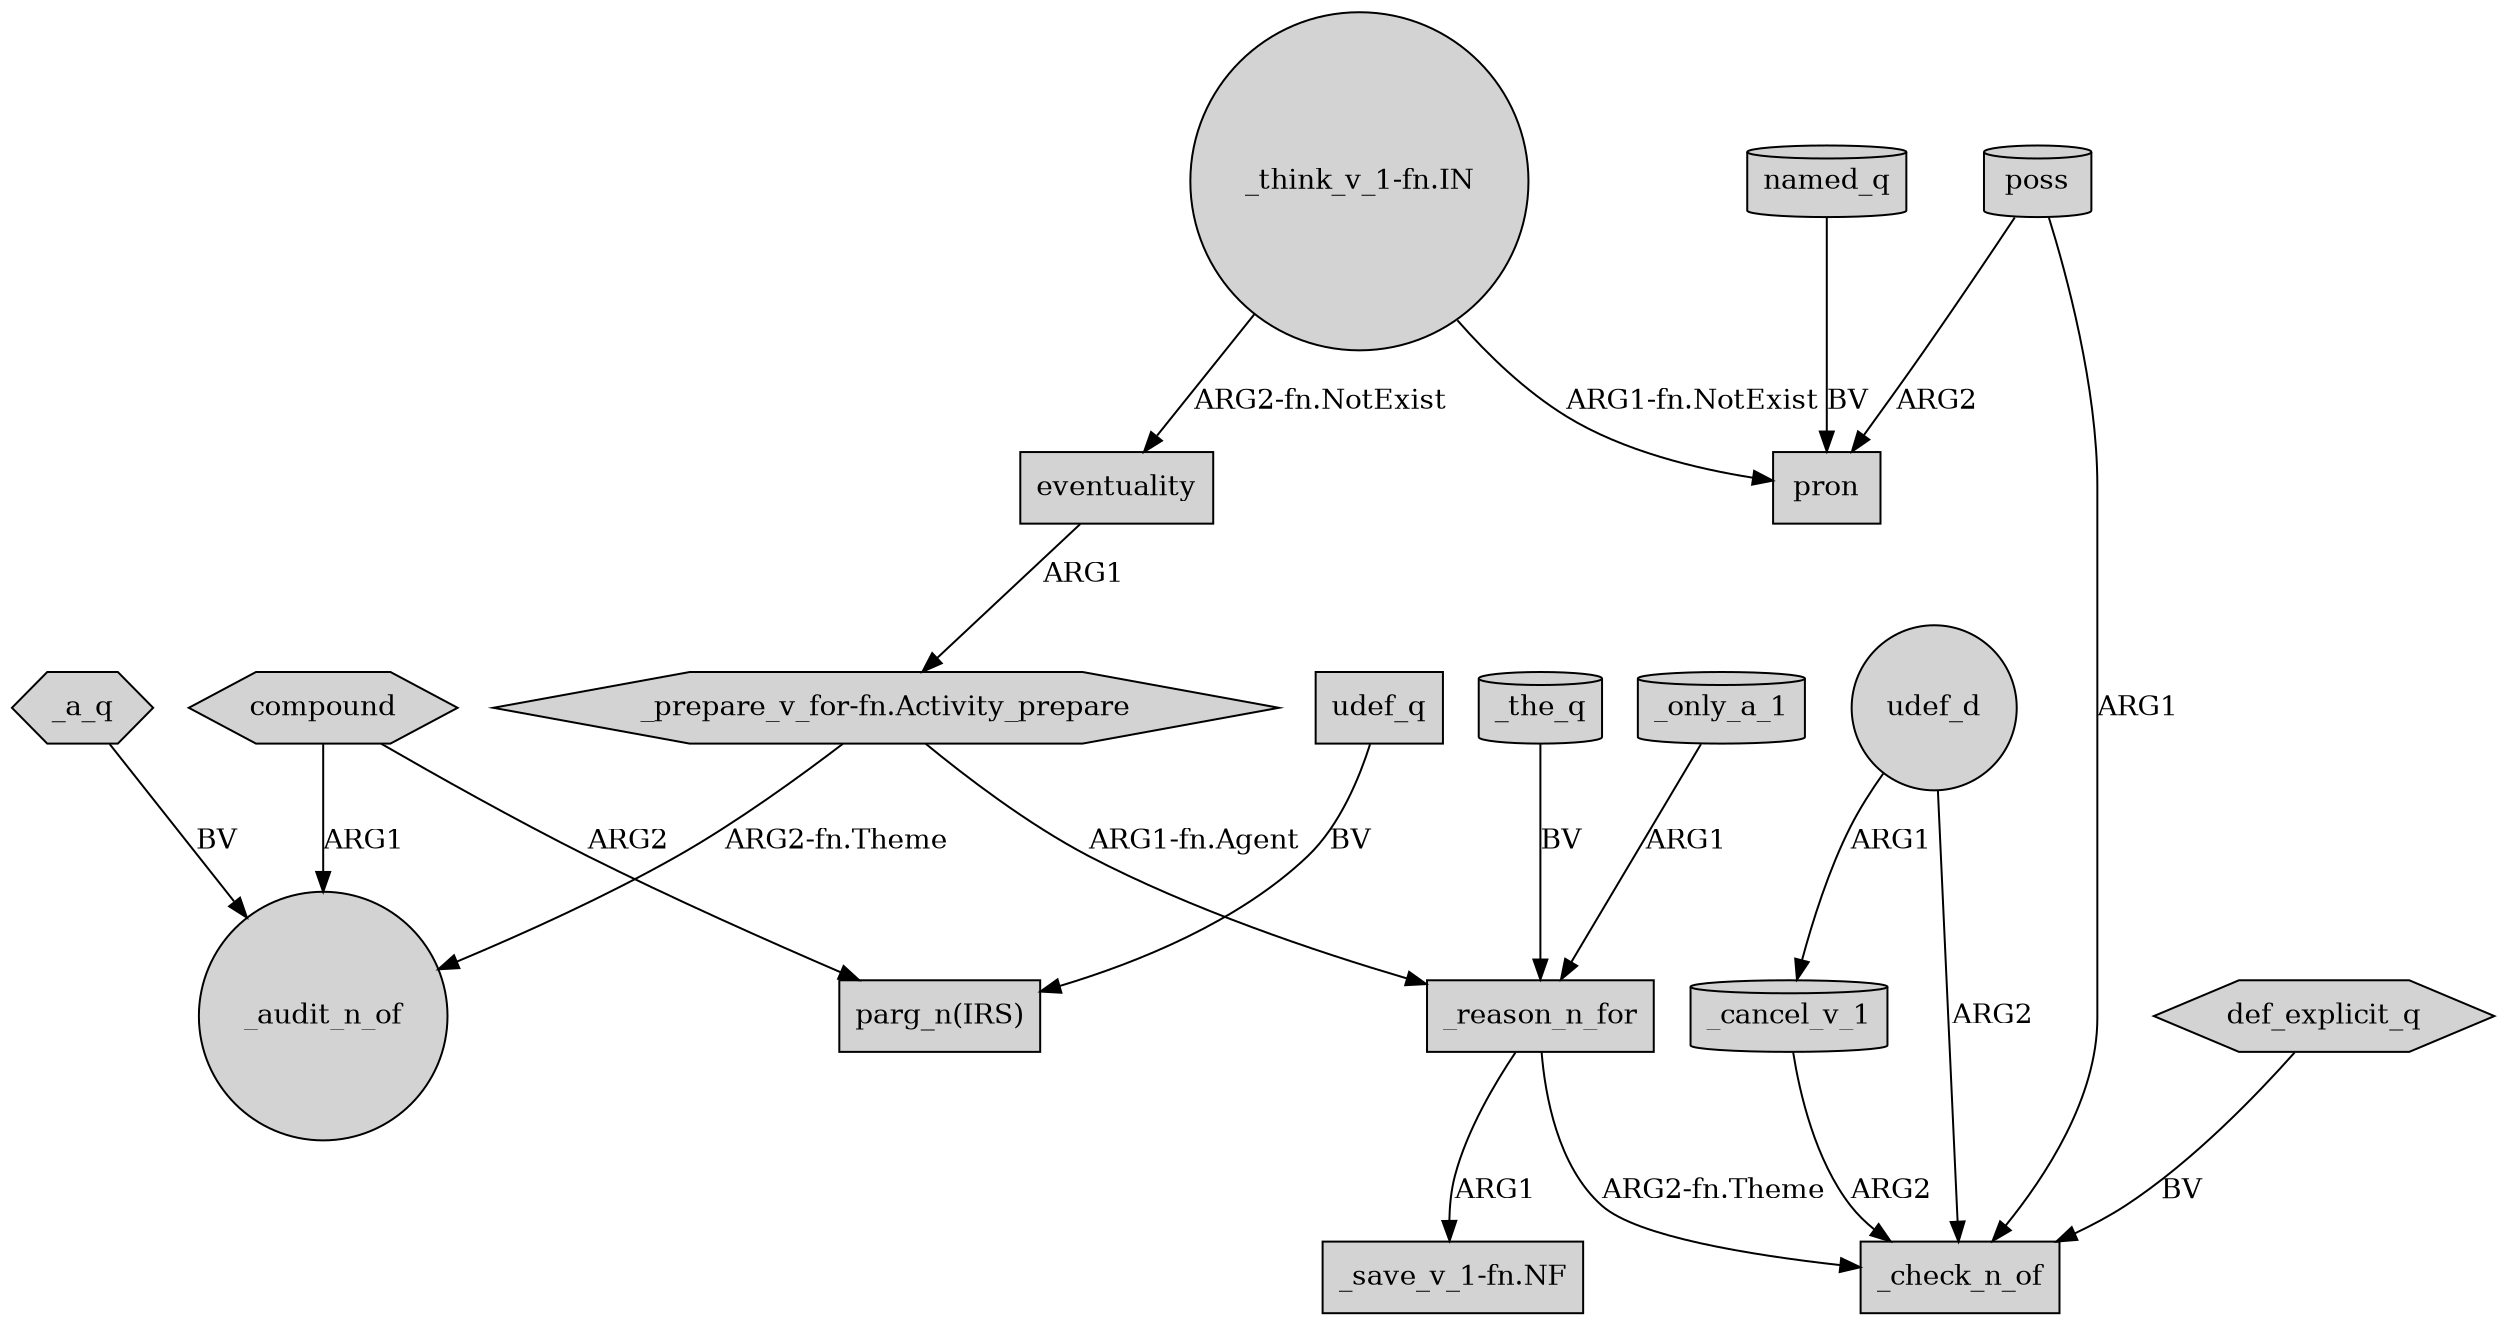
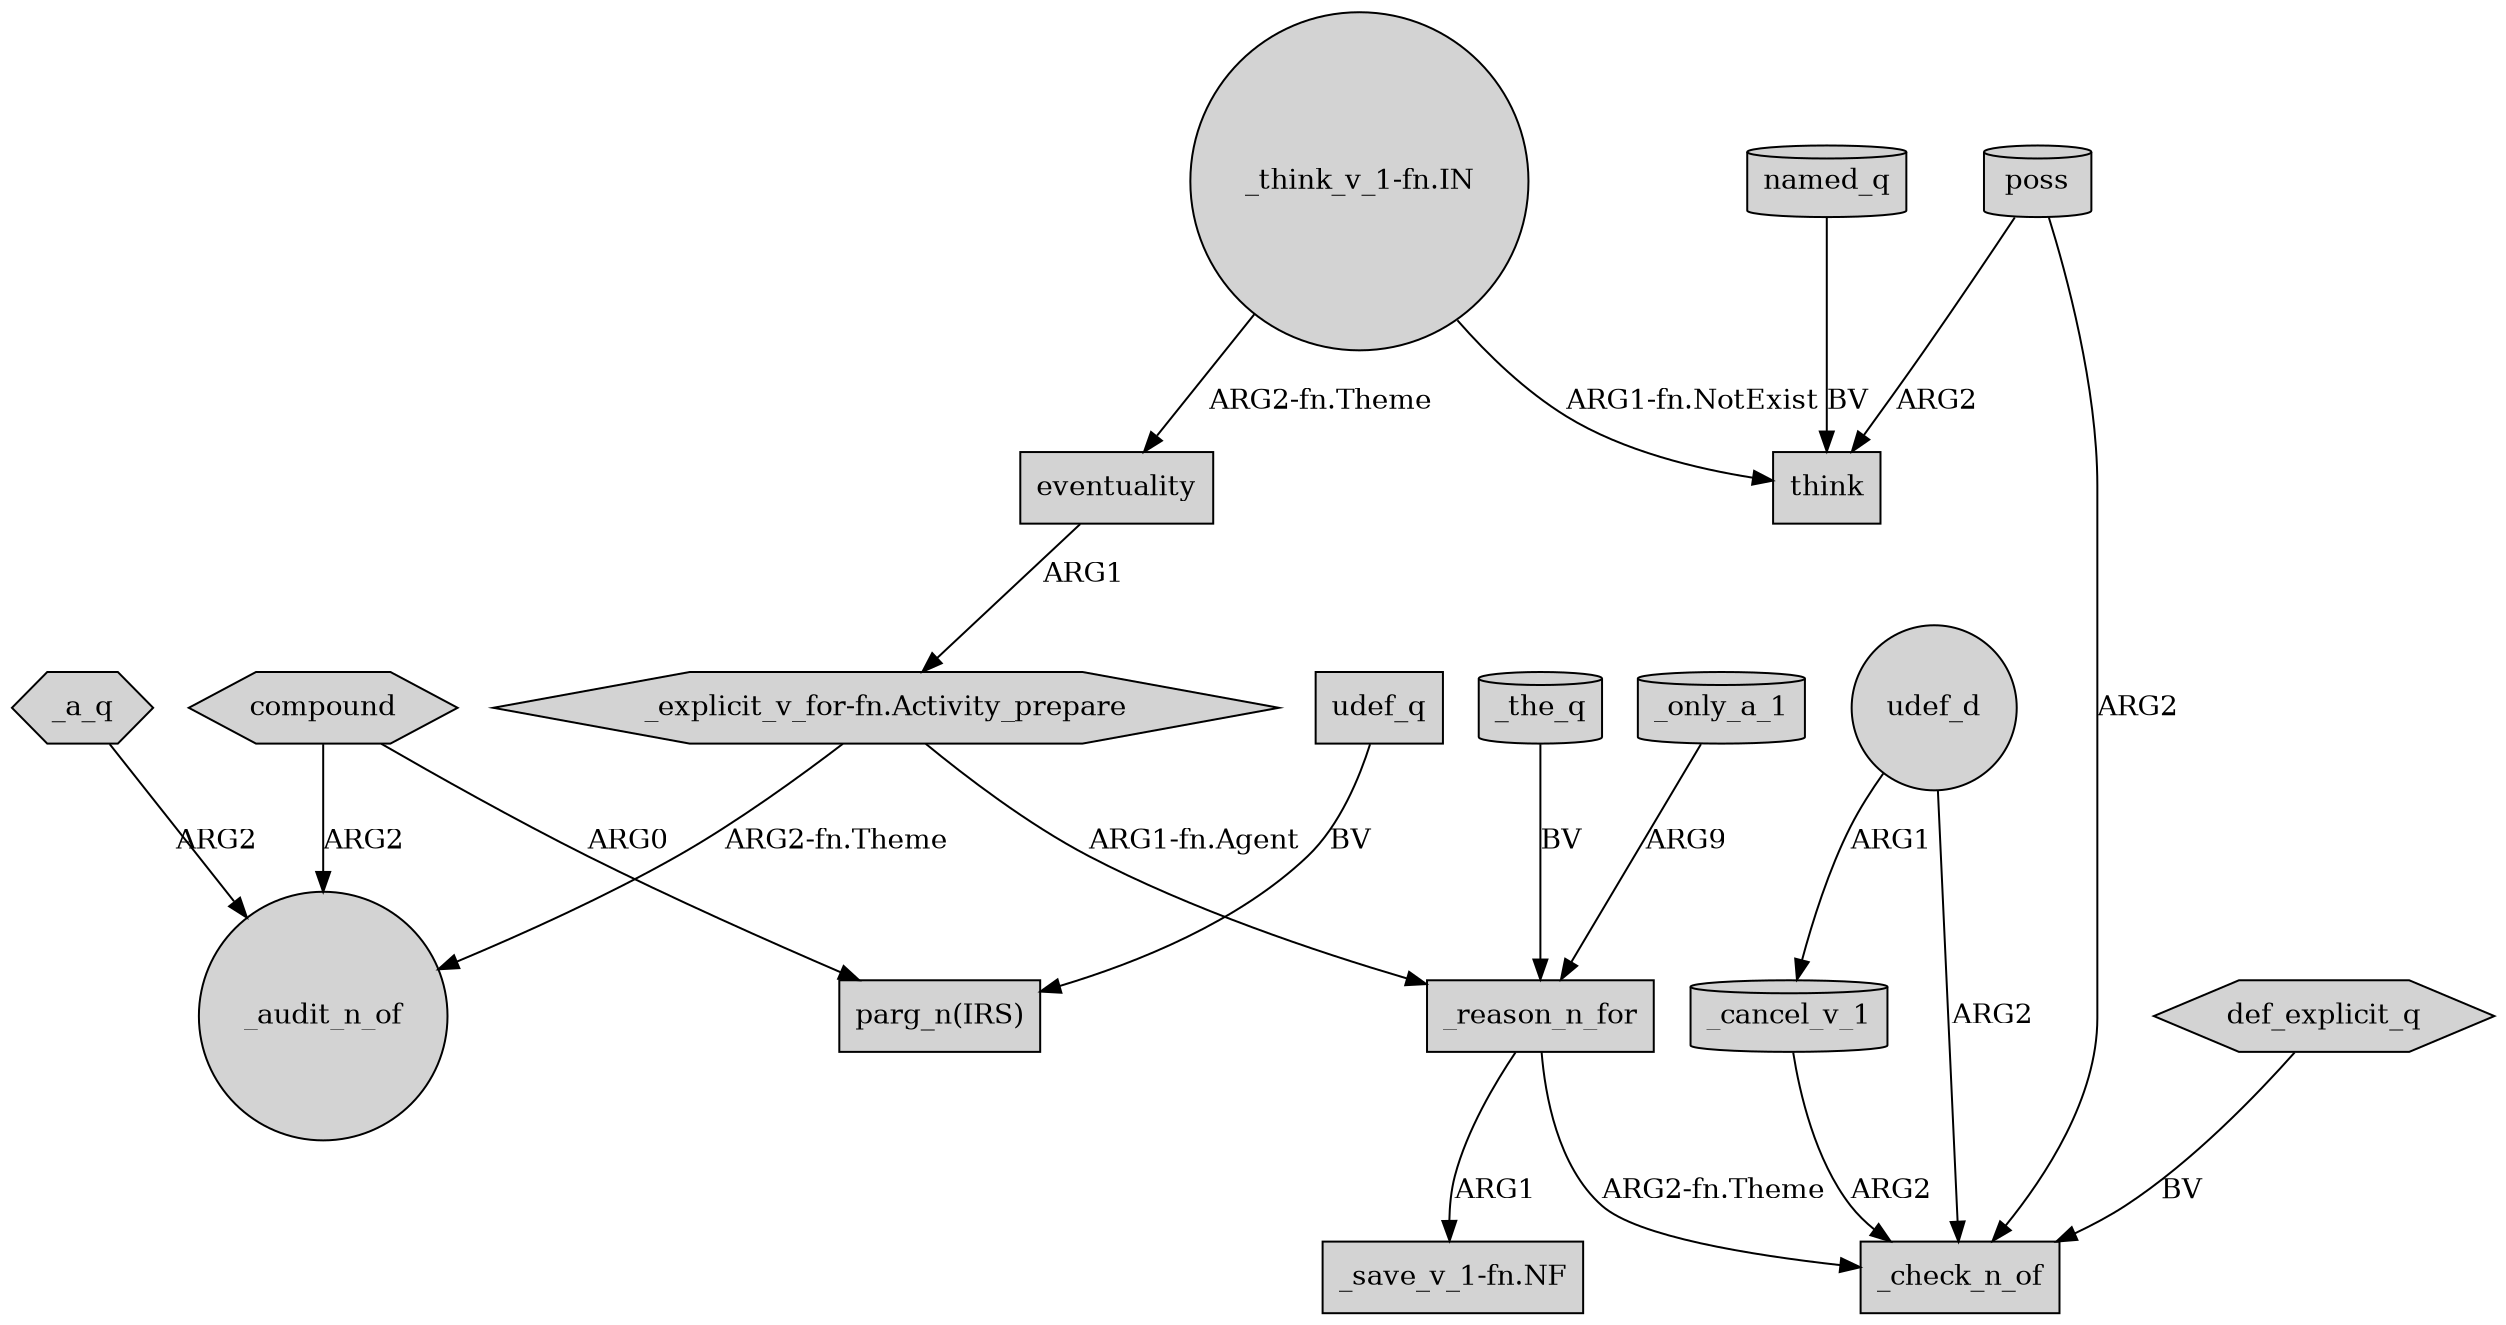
(1321, 401) -> (1321, 401)
(1827, 488) -> (1827, 488)
(886, 708) -> (886, 708)
(2138, 708) -> (2138, 708)
(217, 841) -> (217, 841)
(364, 841) -> (364, 841)
(628, 841) -> (628, 841)
(1687, 841) -> (1687, 841)
